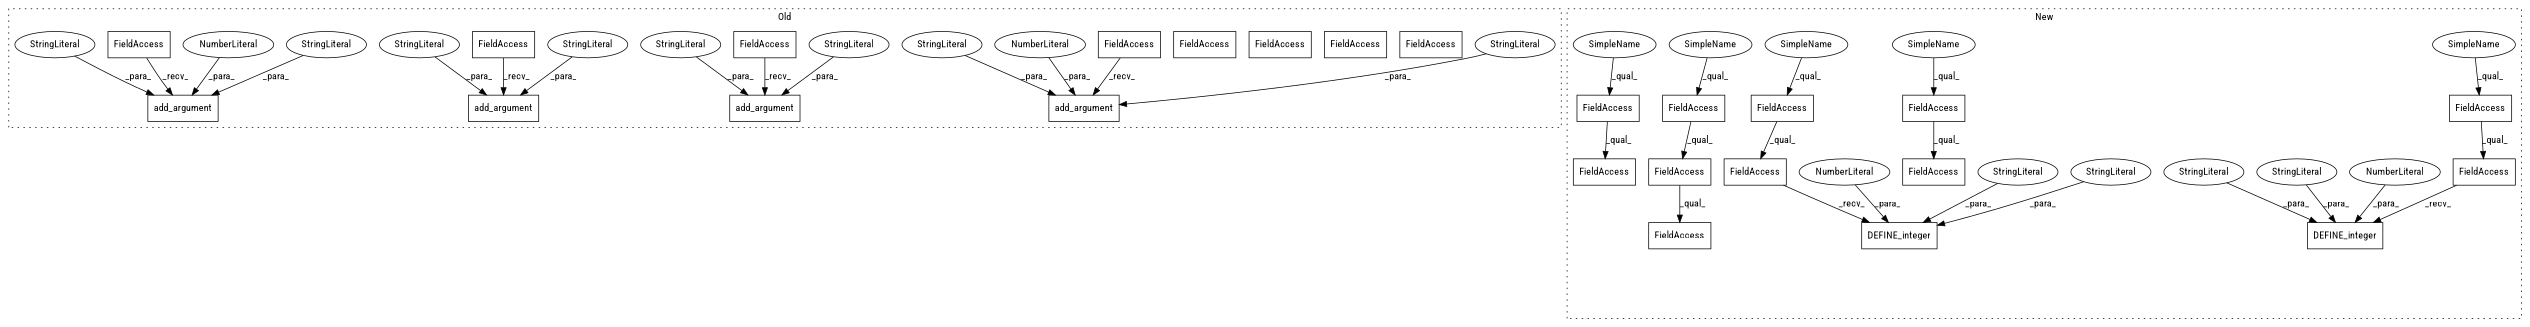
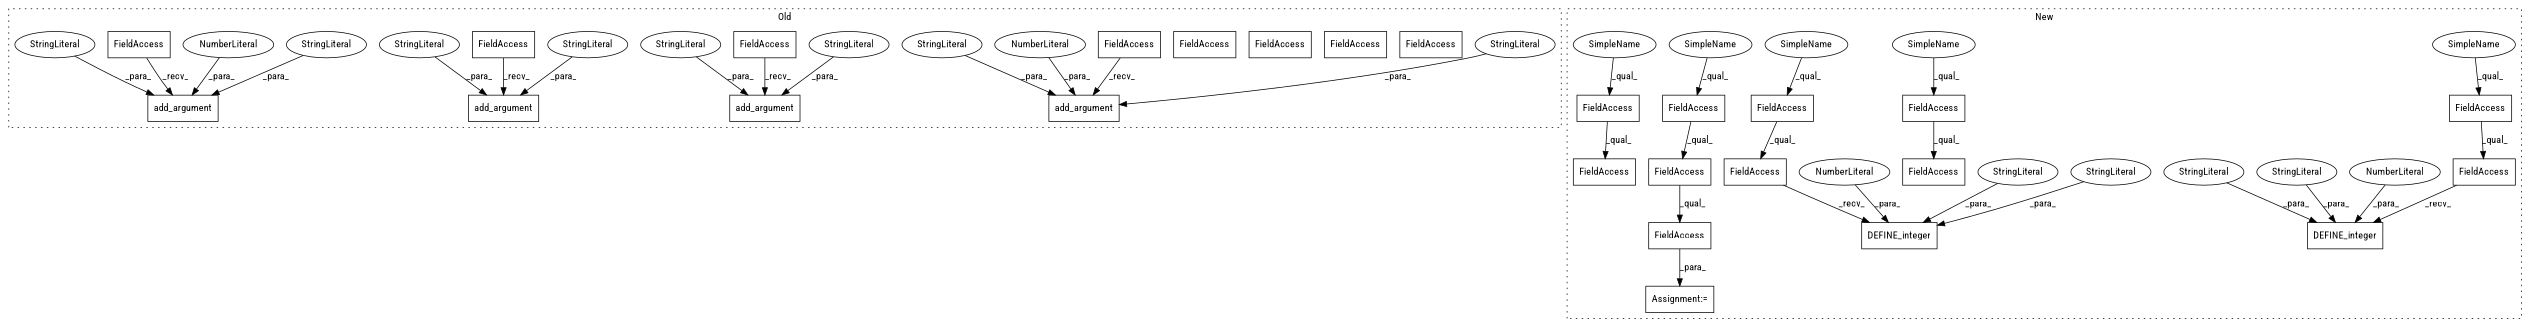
none -> (1680, 299)
